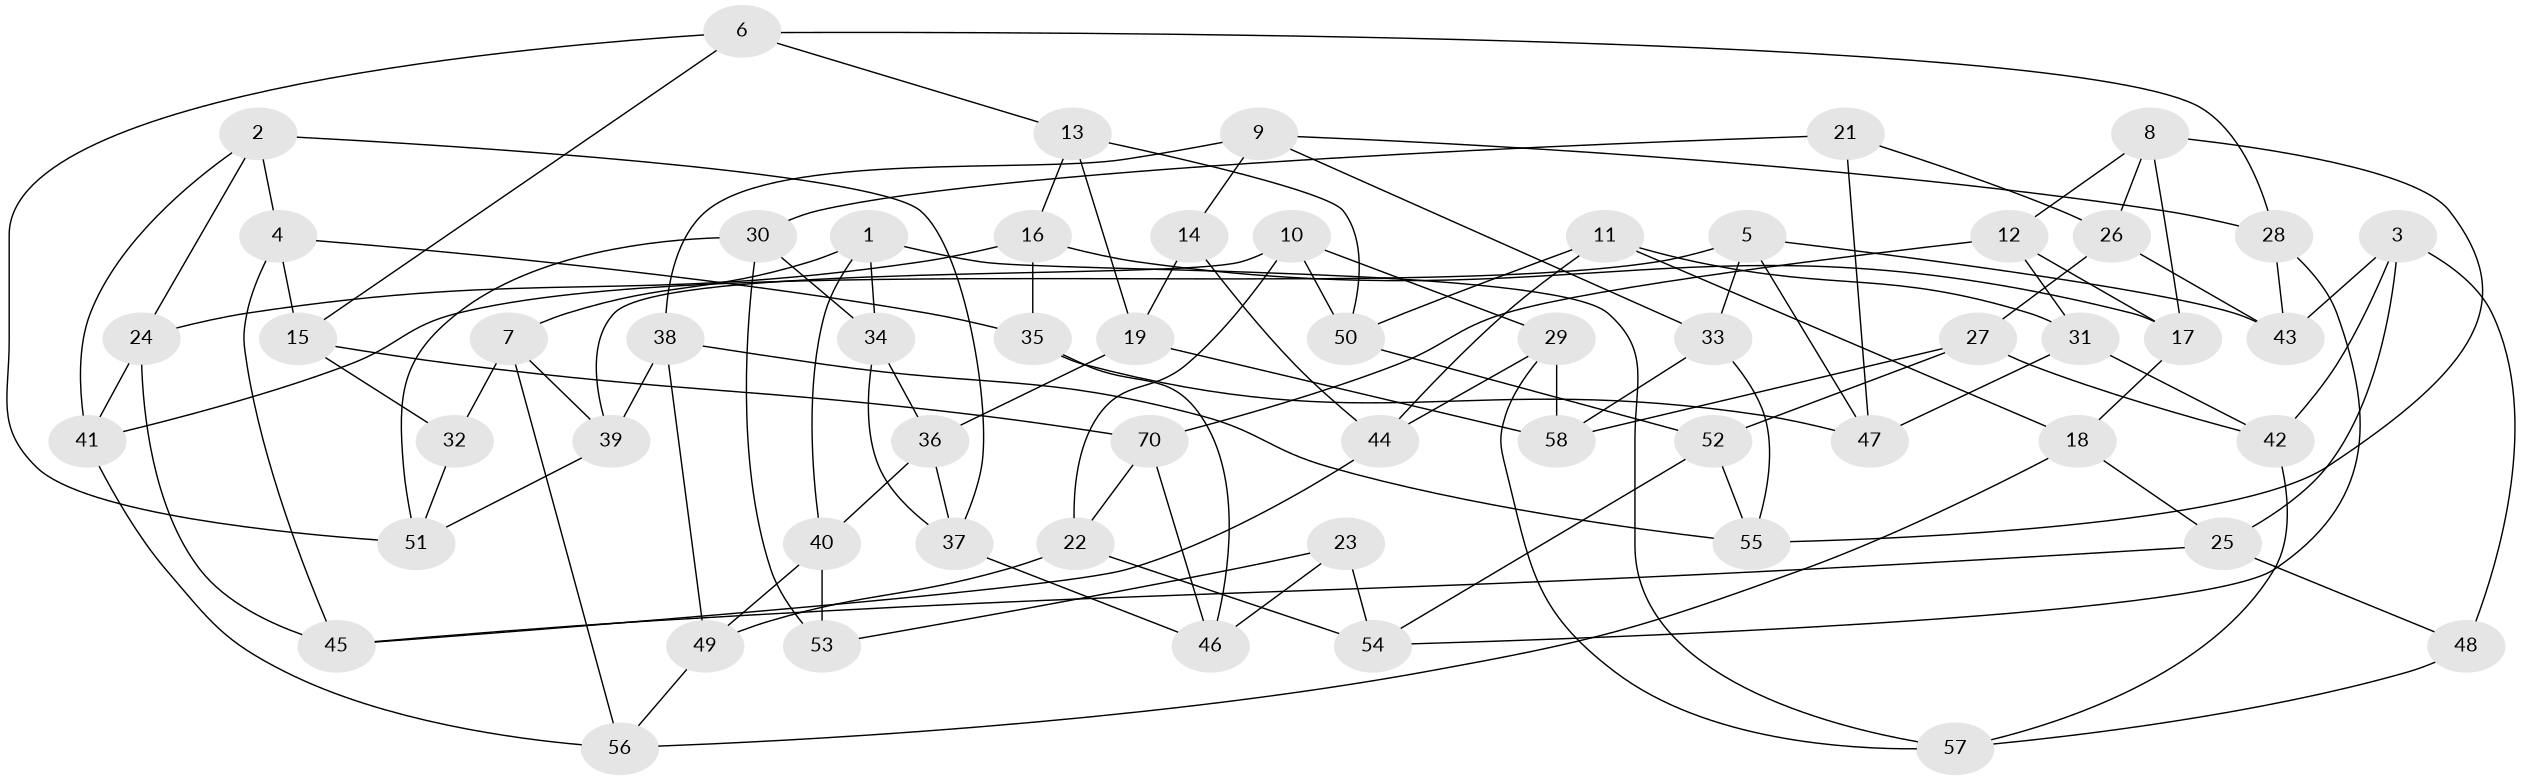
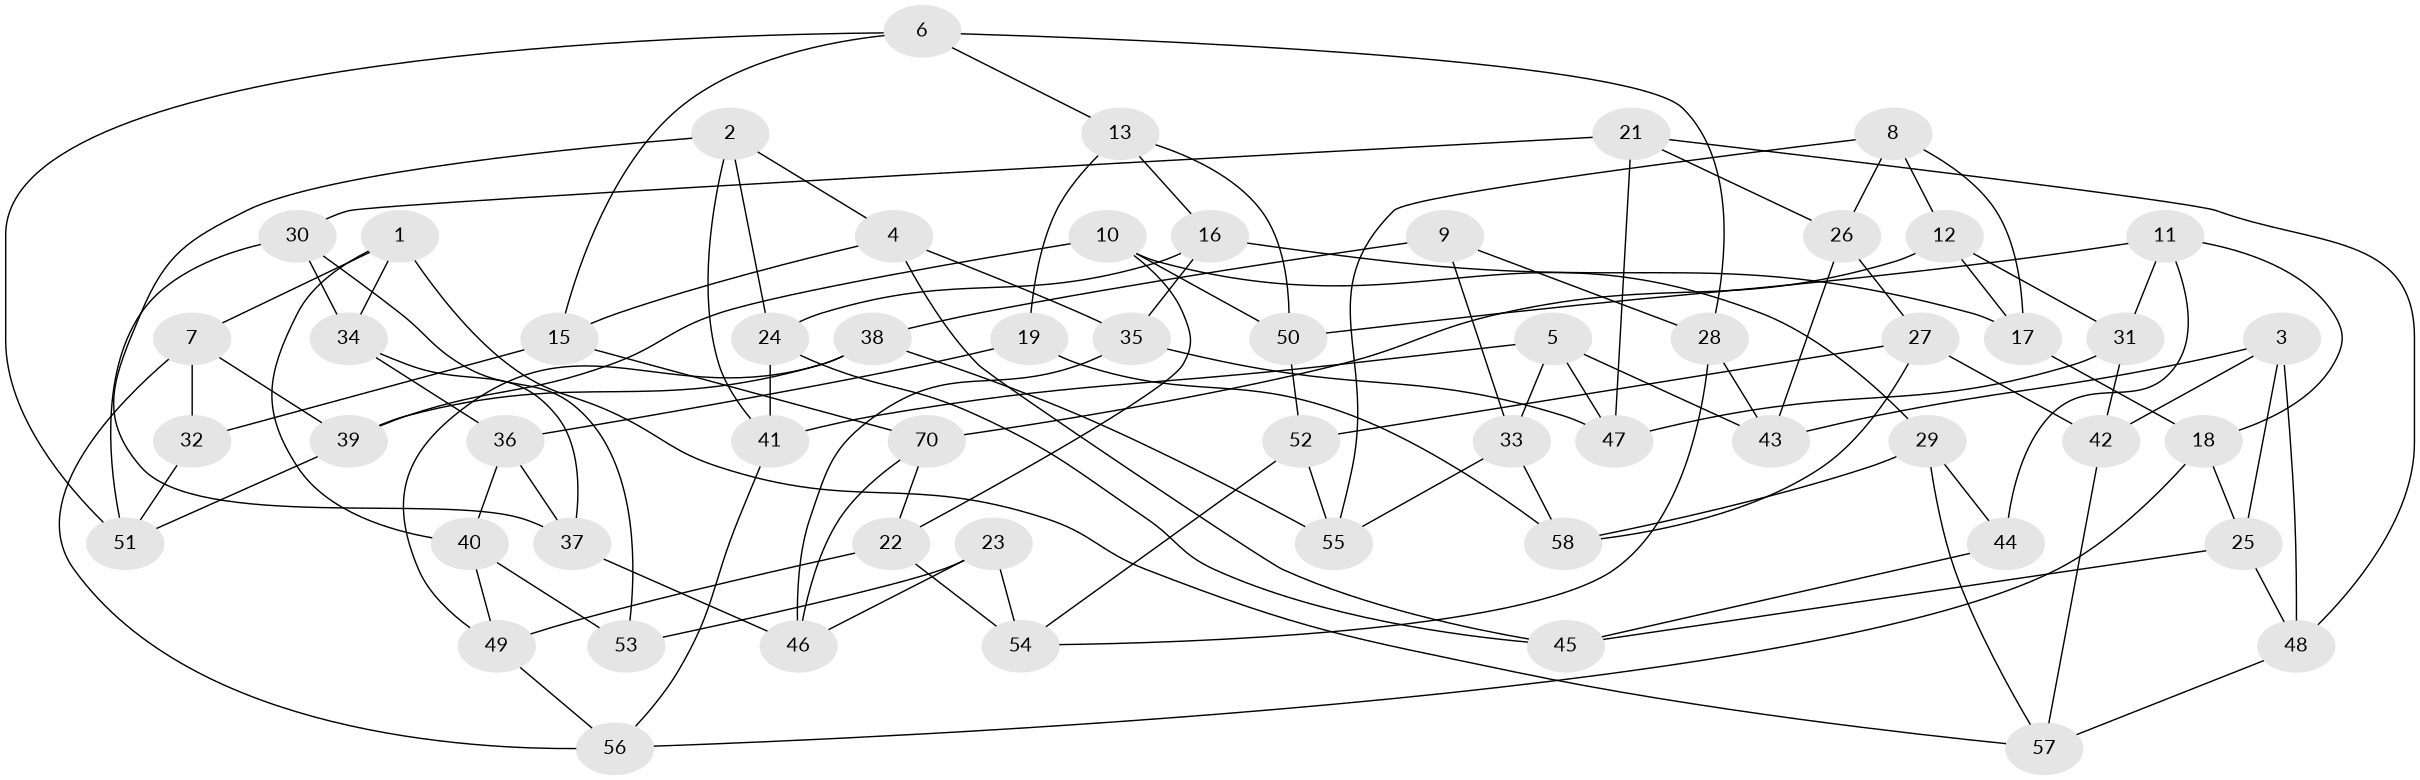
none -> (2227, 214)
(1189, 236) -> none
